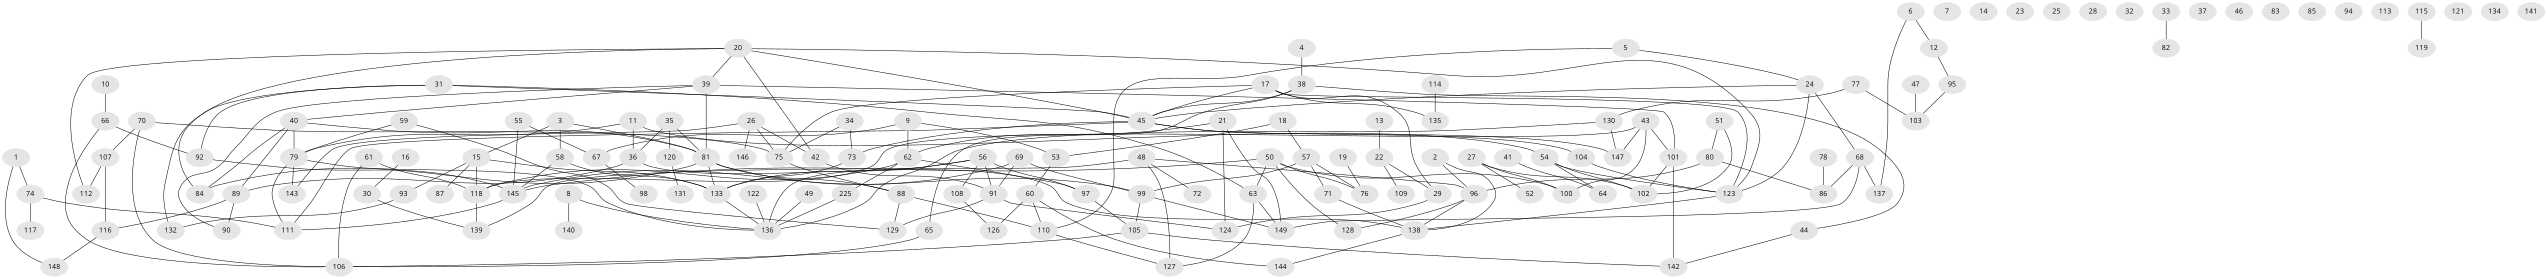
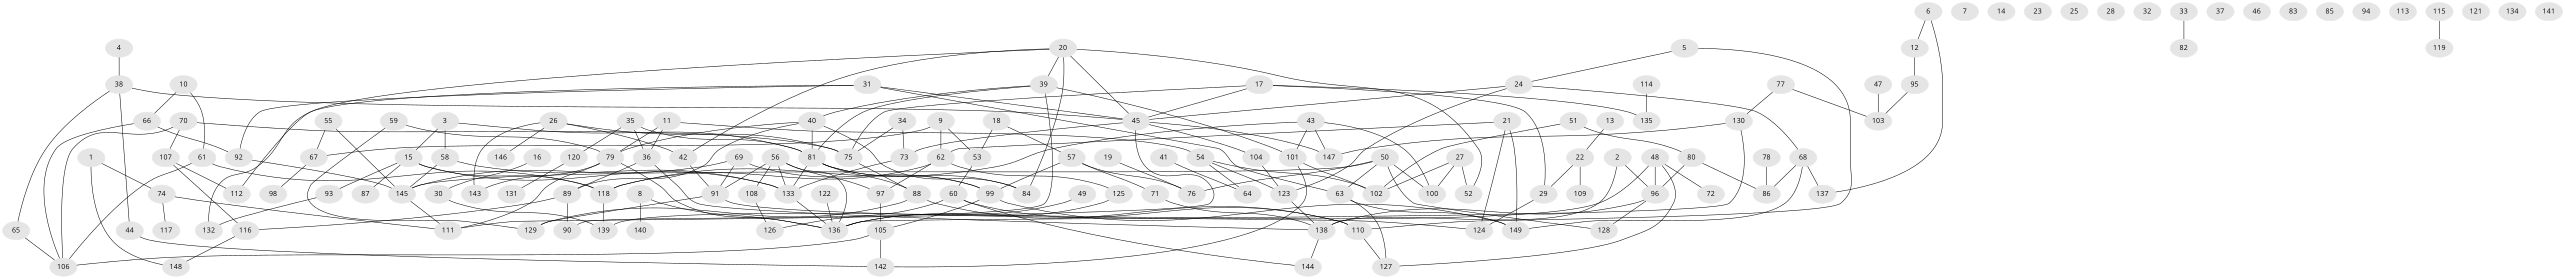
(1273, 64) -> (1306, 81)
(1546, 99) -> none
none -> (203, 119)
(846, 194) -> (1119, 194)
